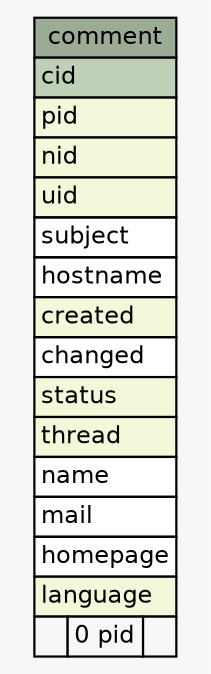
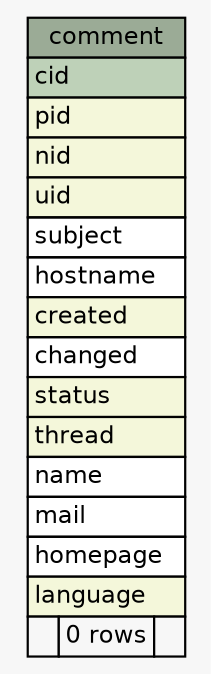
(105, 635) -> (106, 635)
